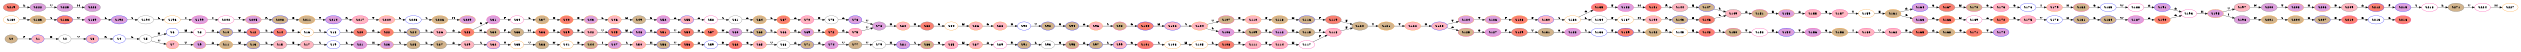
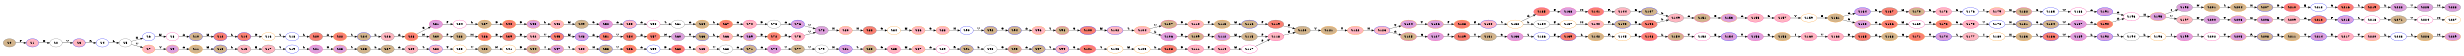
none -> (2358, 7)
none -> (1971, 37)
